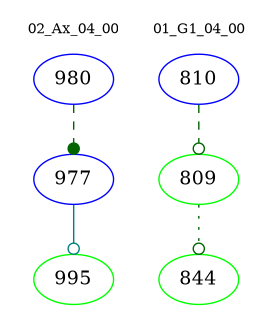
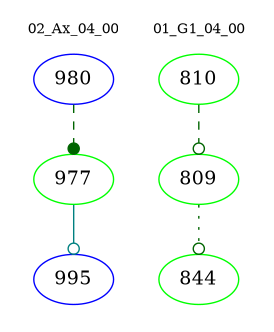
(199, 79) -> (199, 79)
(74, 179) -> (74, 179)
(74, 279) -> (74, 279)
